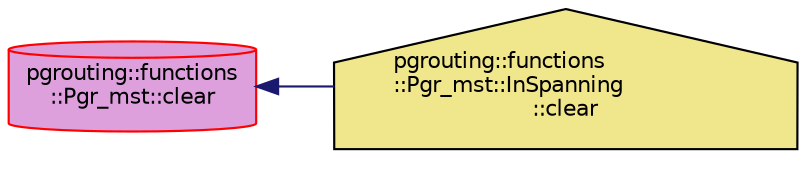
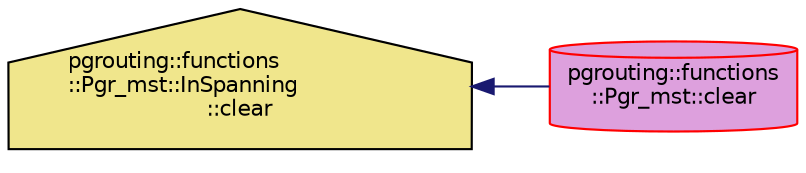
(306, 86) -> (522, 86)
